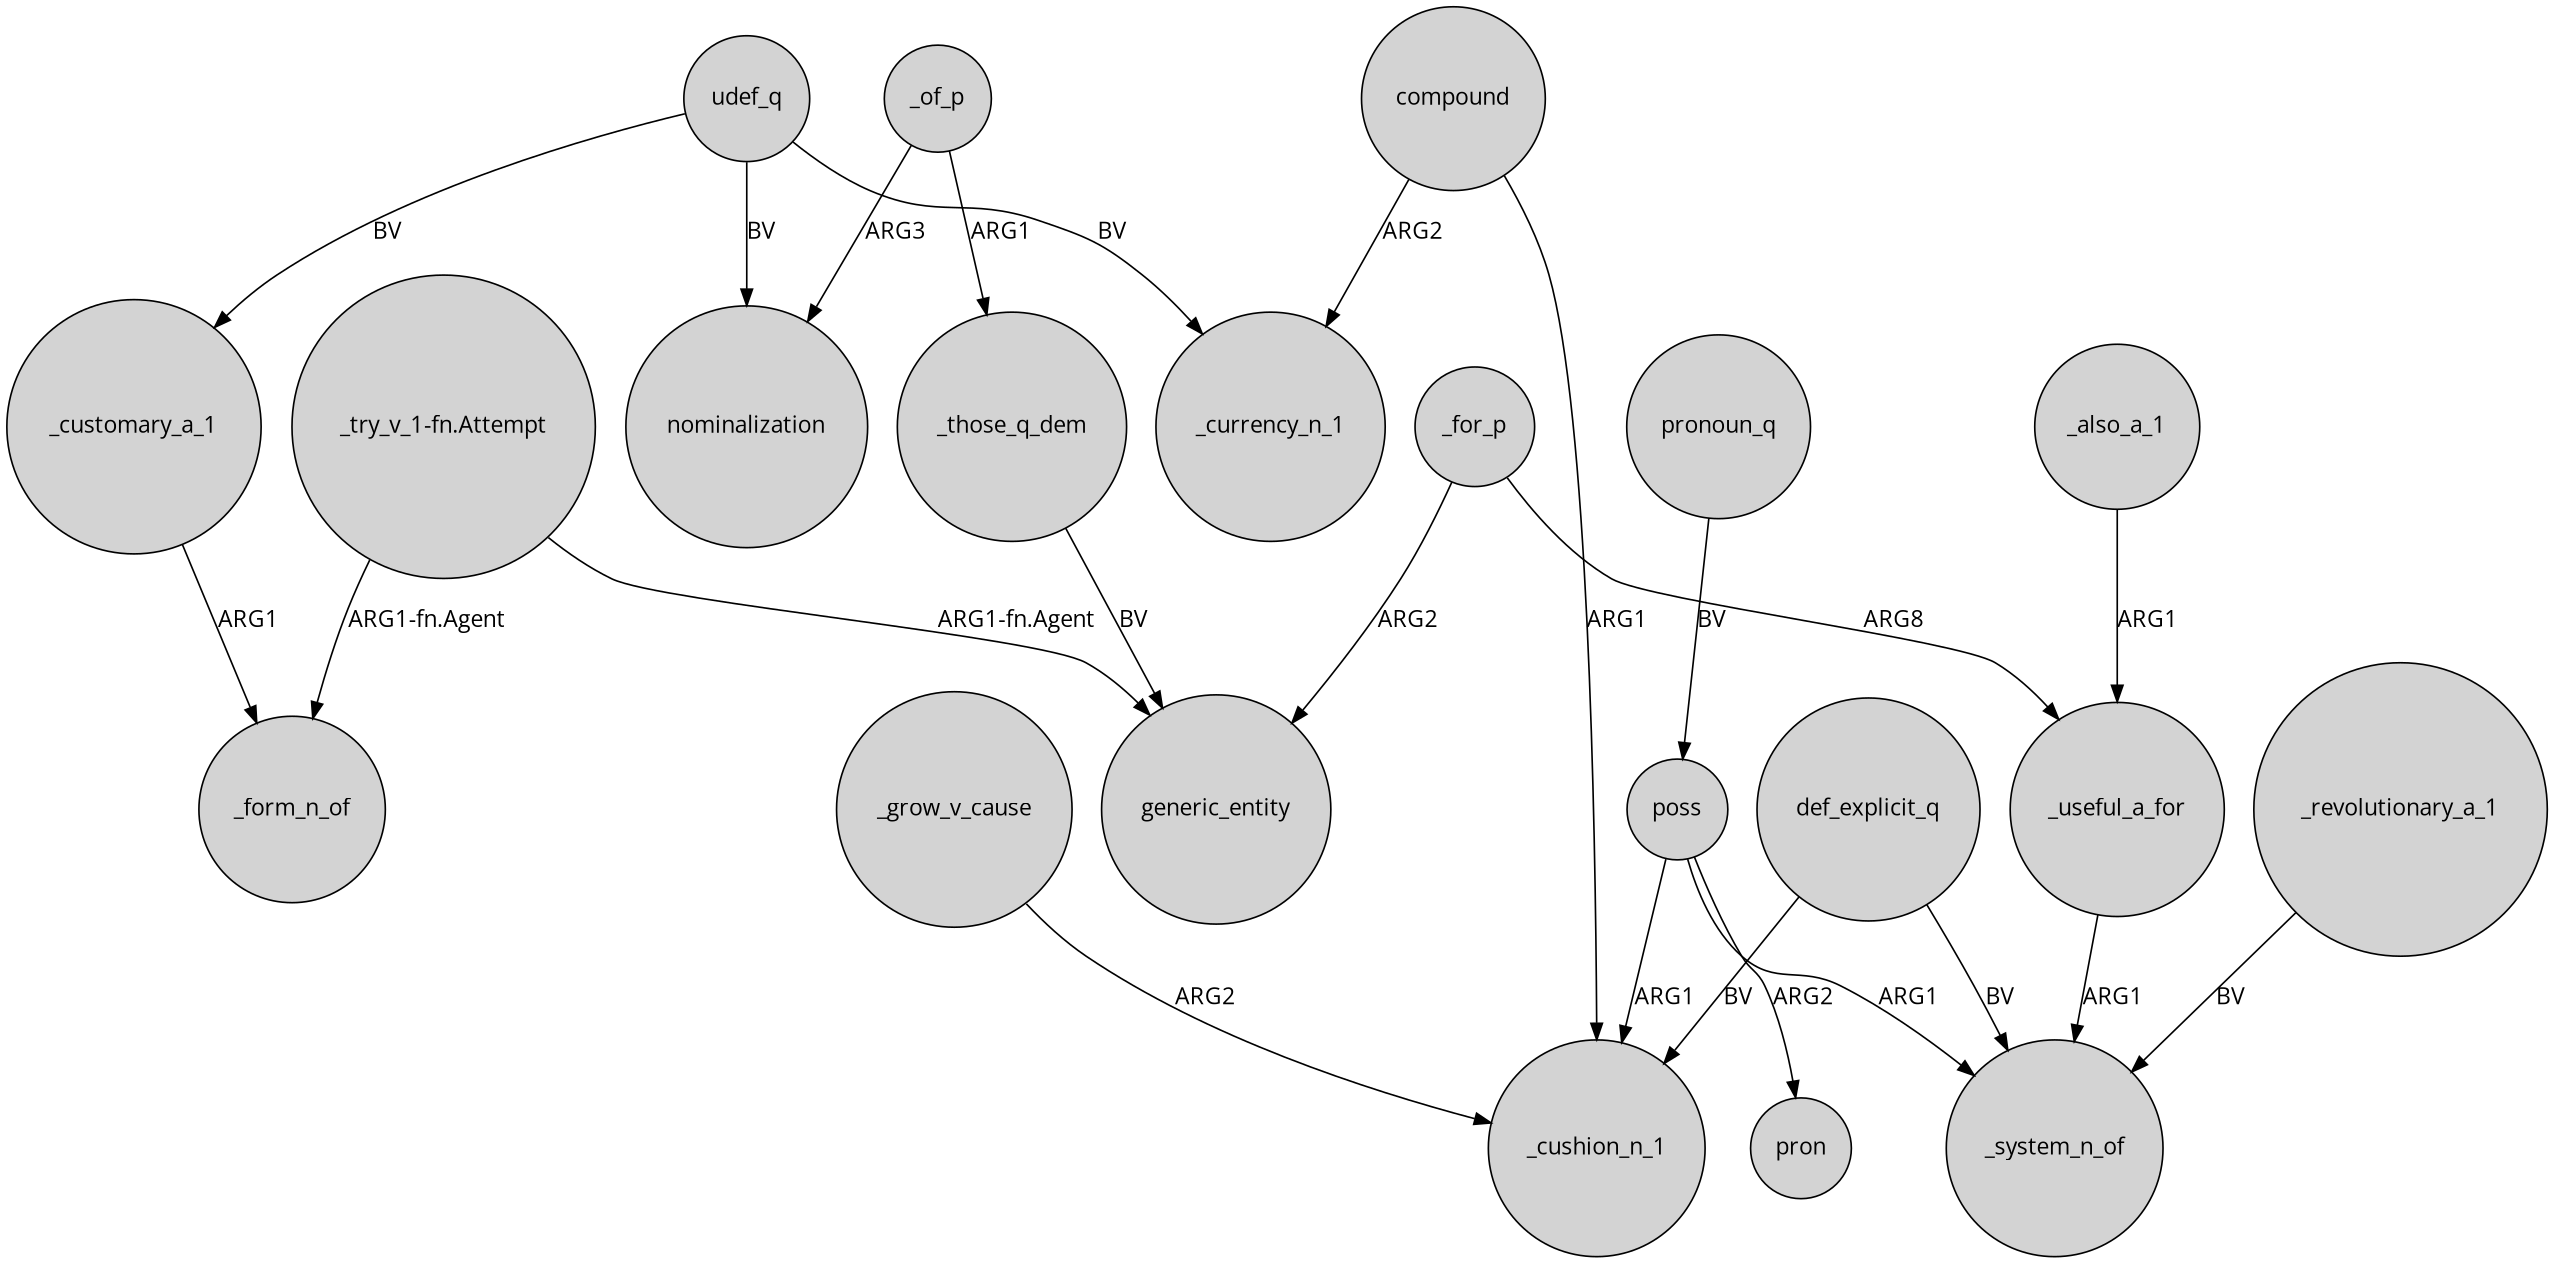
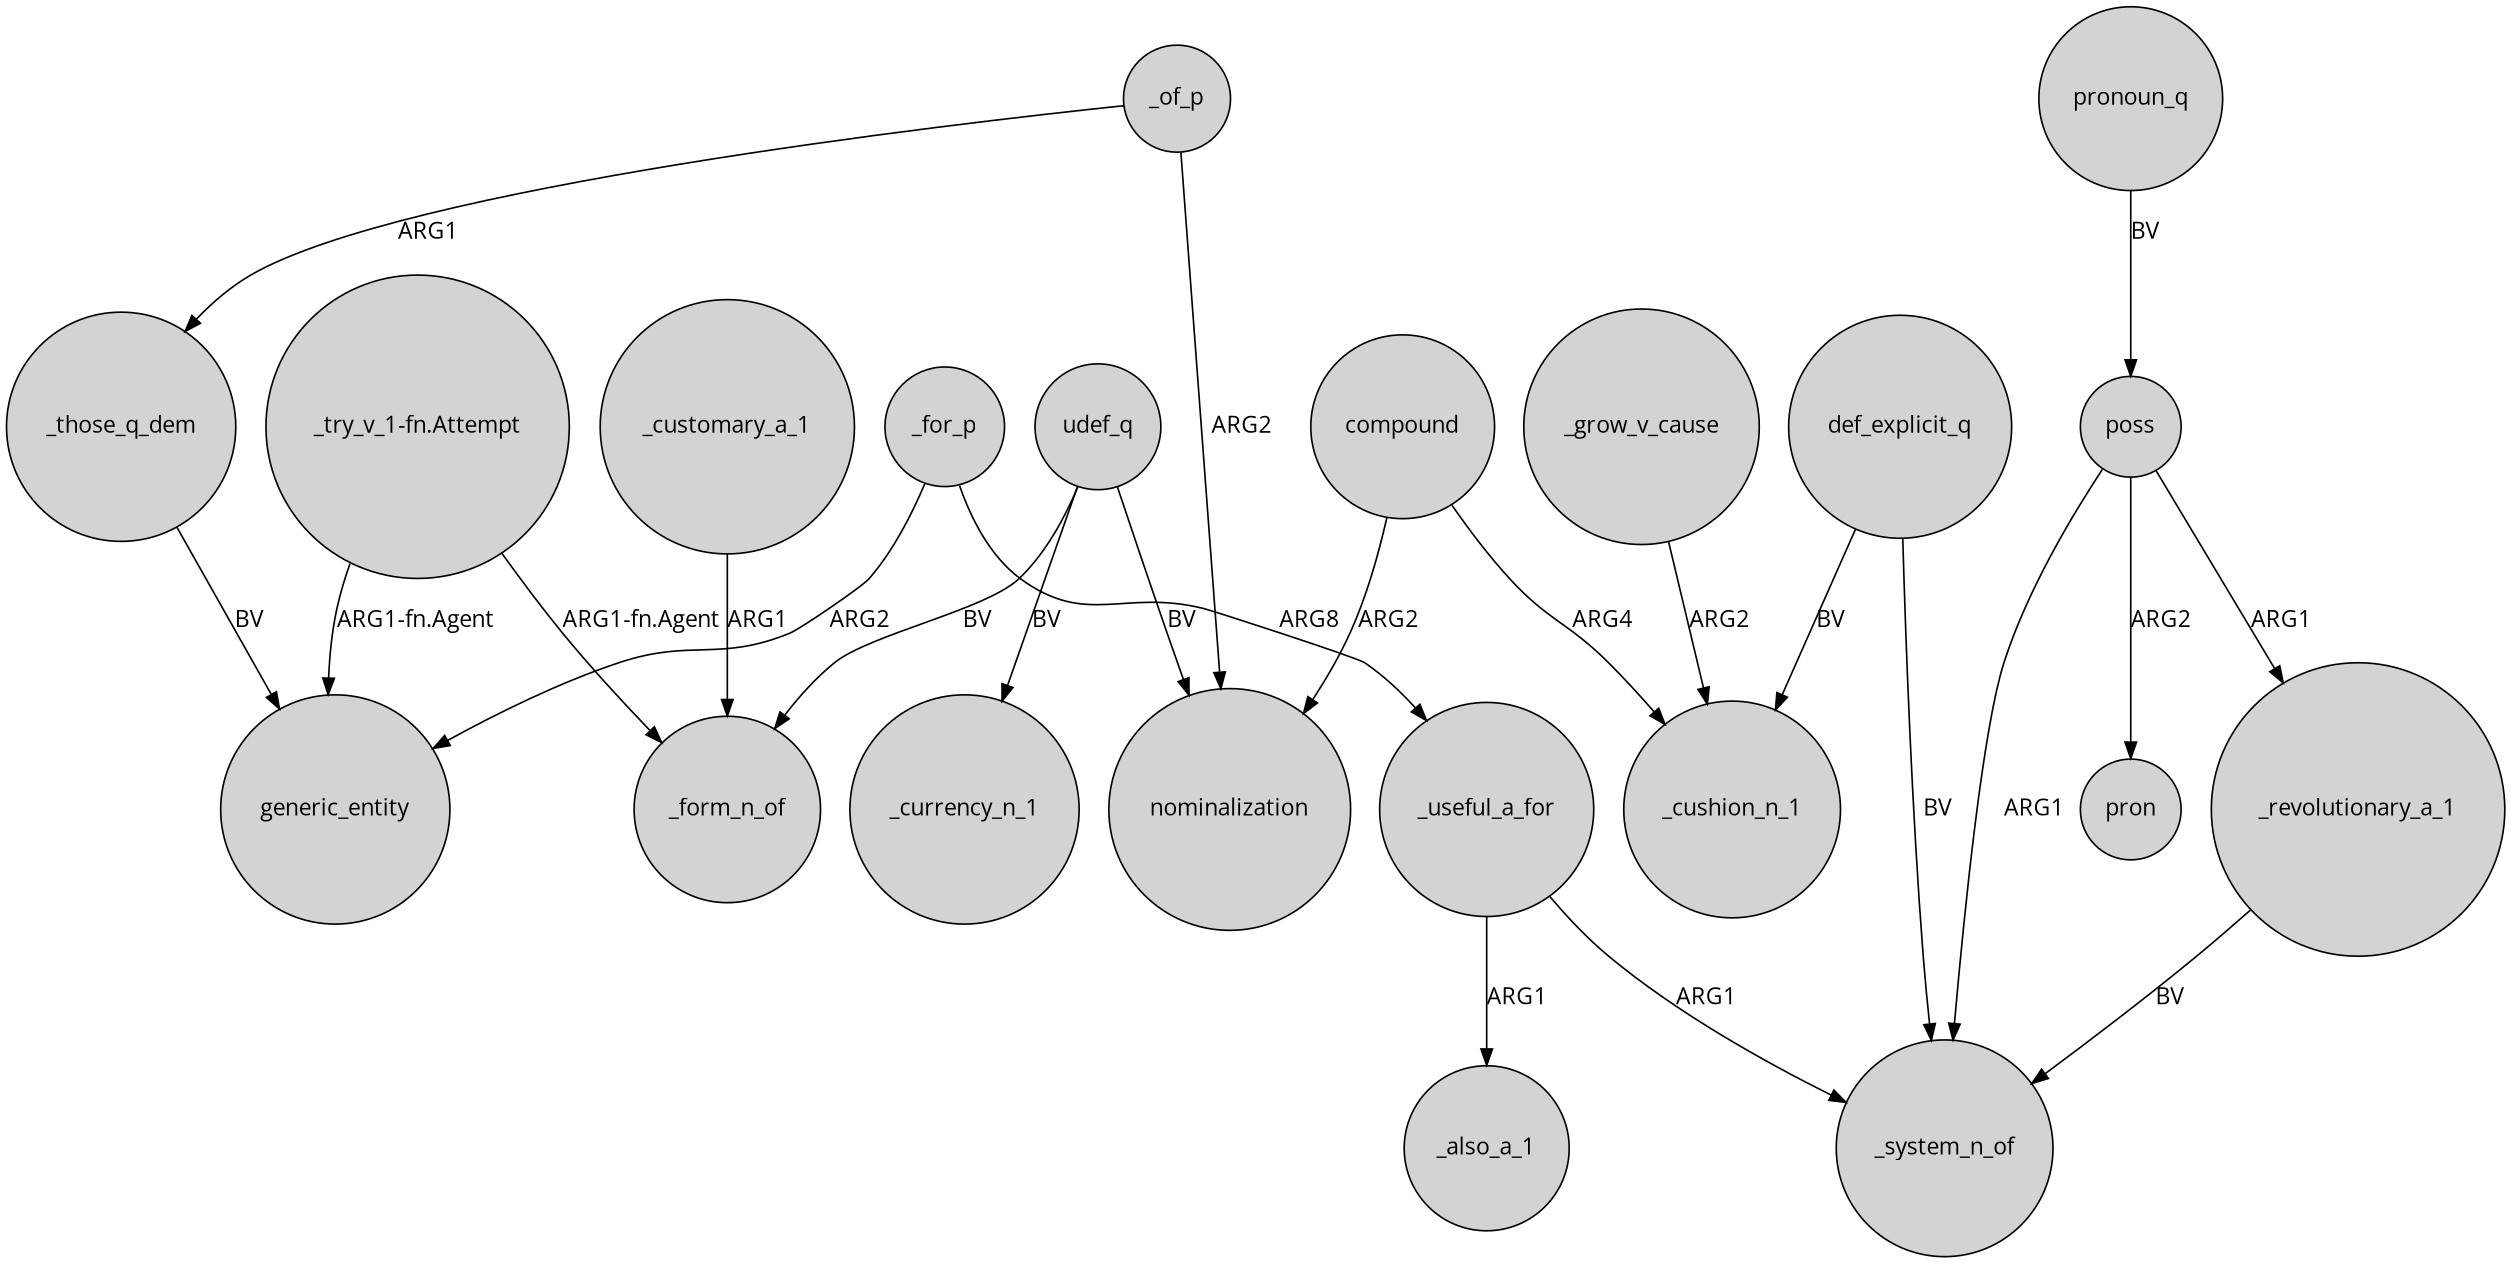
(444, 190) -> (945, 615)
(896, 233) -> (1242, 427)
(1372, 246) -> (1359, 612)
(2117, 597) -> (1487, 983)
(1617, 621) -> (1603, 621)
(1646, 943) -> (2215, 570)
